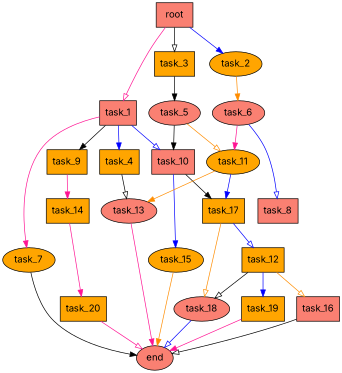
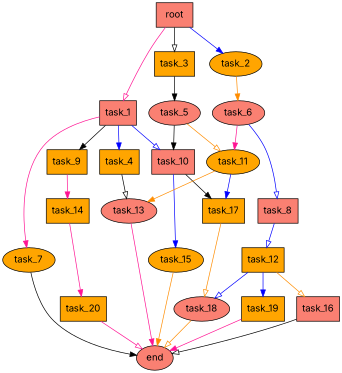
(241, 233) -> (272, 232)
(234, 283) -> (234, 283)
(180, 332) -> (180, 332)
